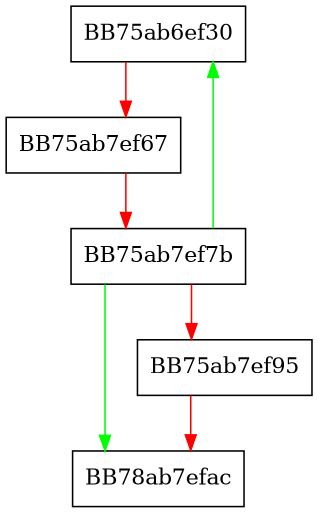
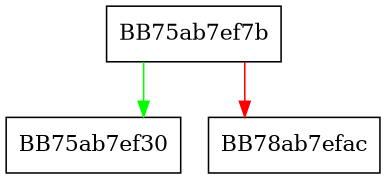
(158, 34) -> (93, 145)
(93, 145) -> none
(105, 360) -> (245, 82)
(225, 368) -> none
